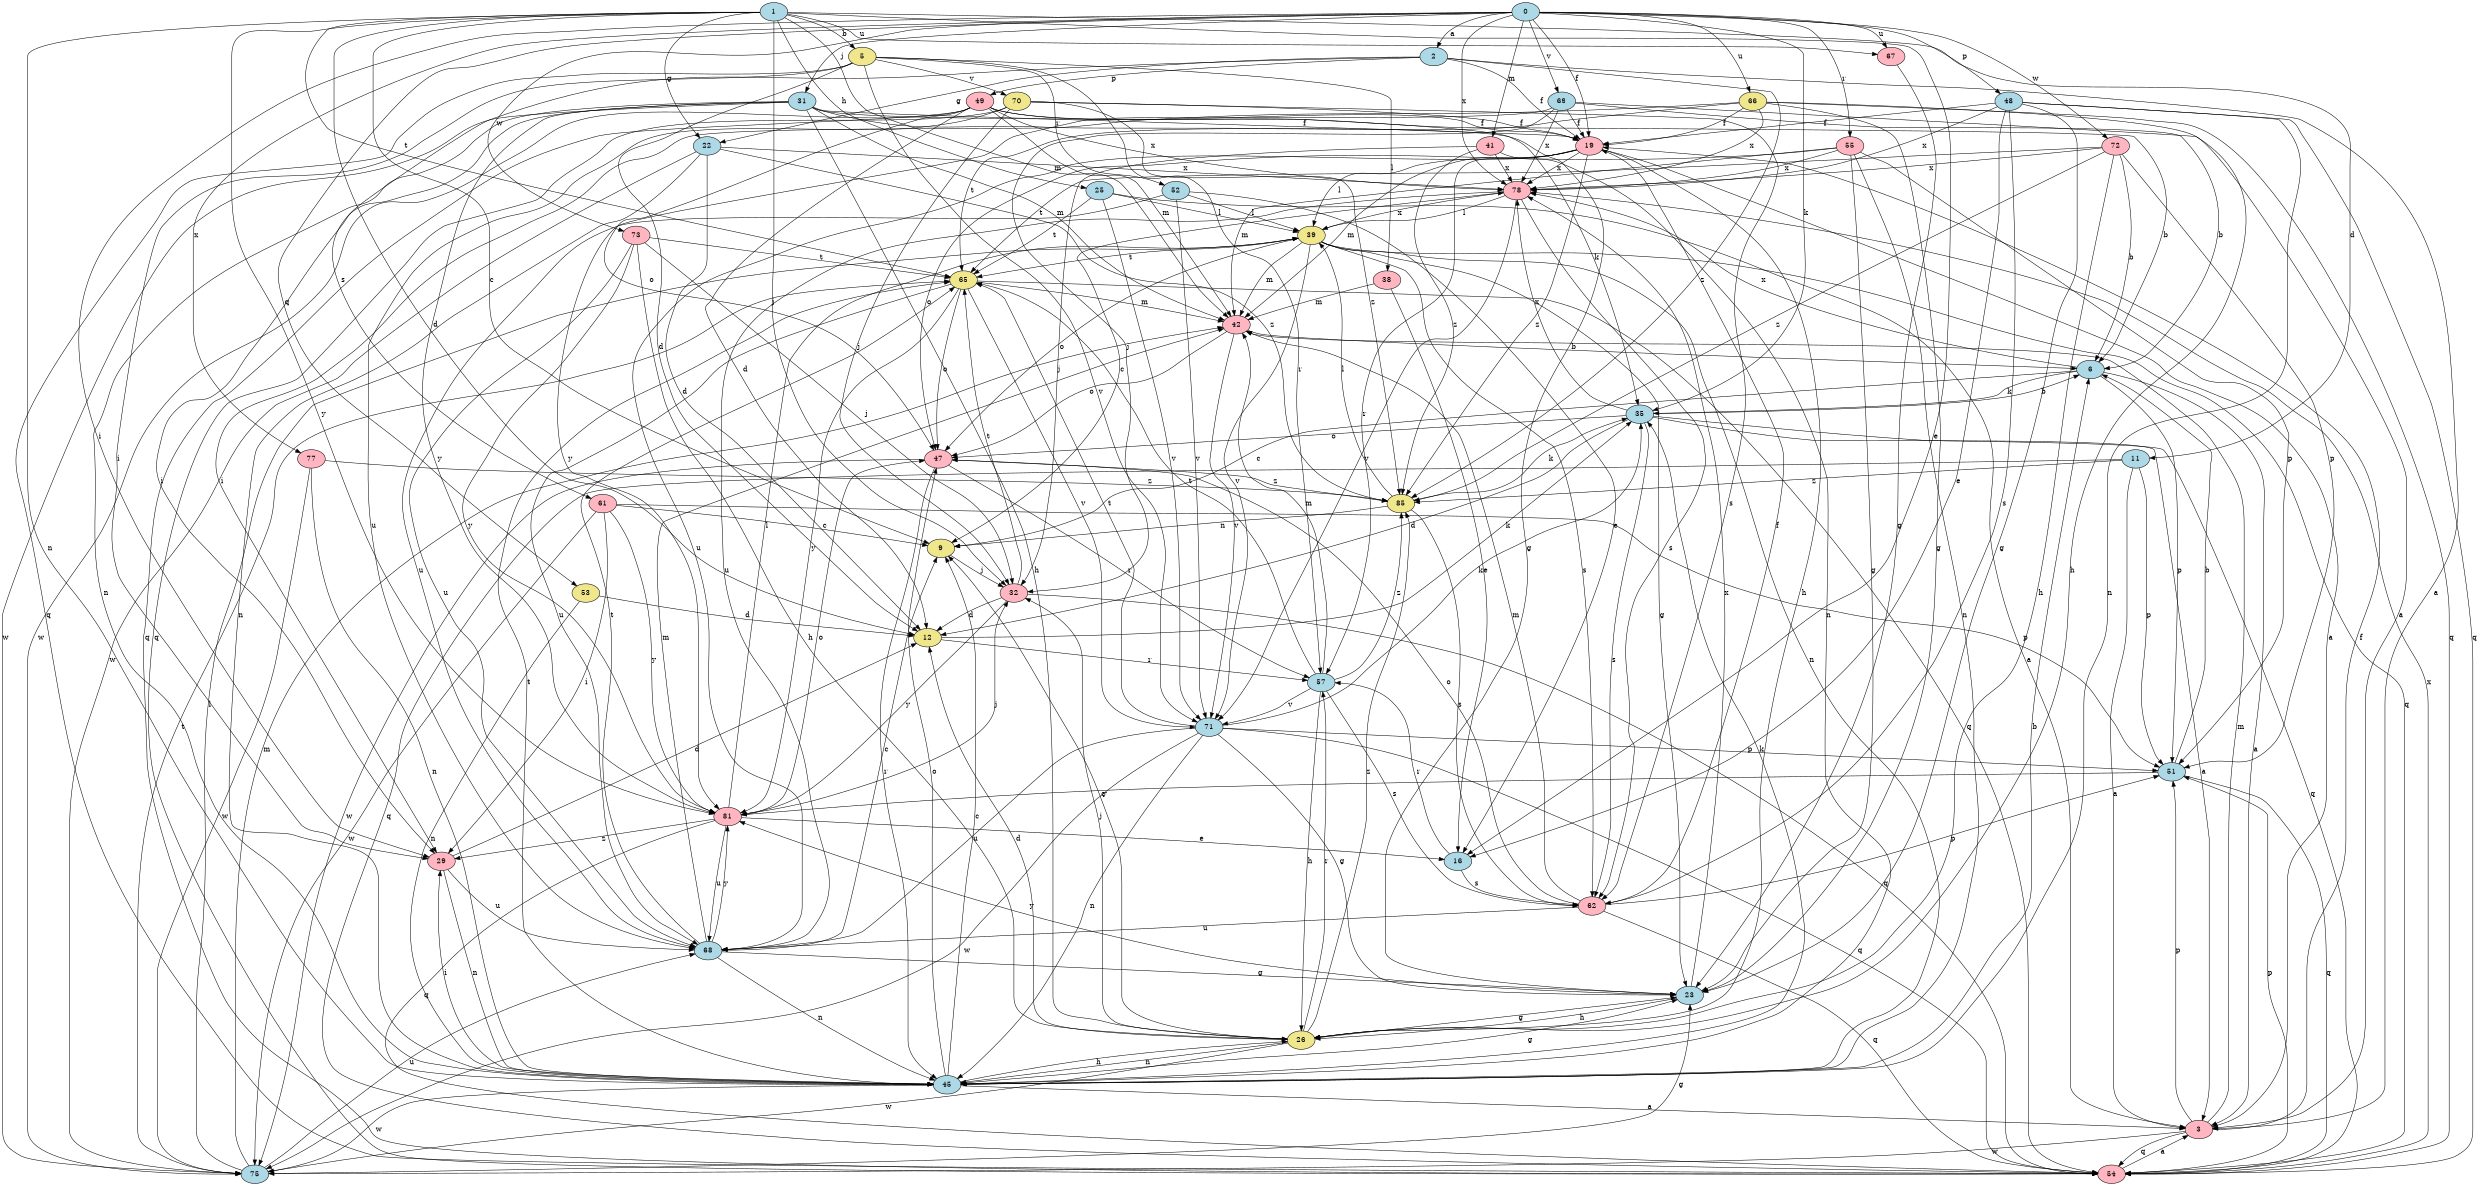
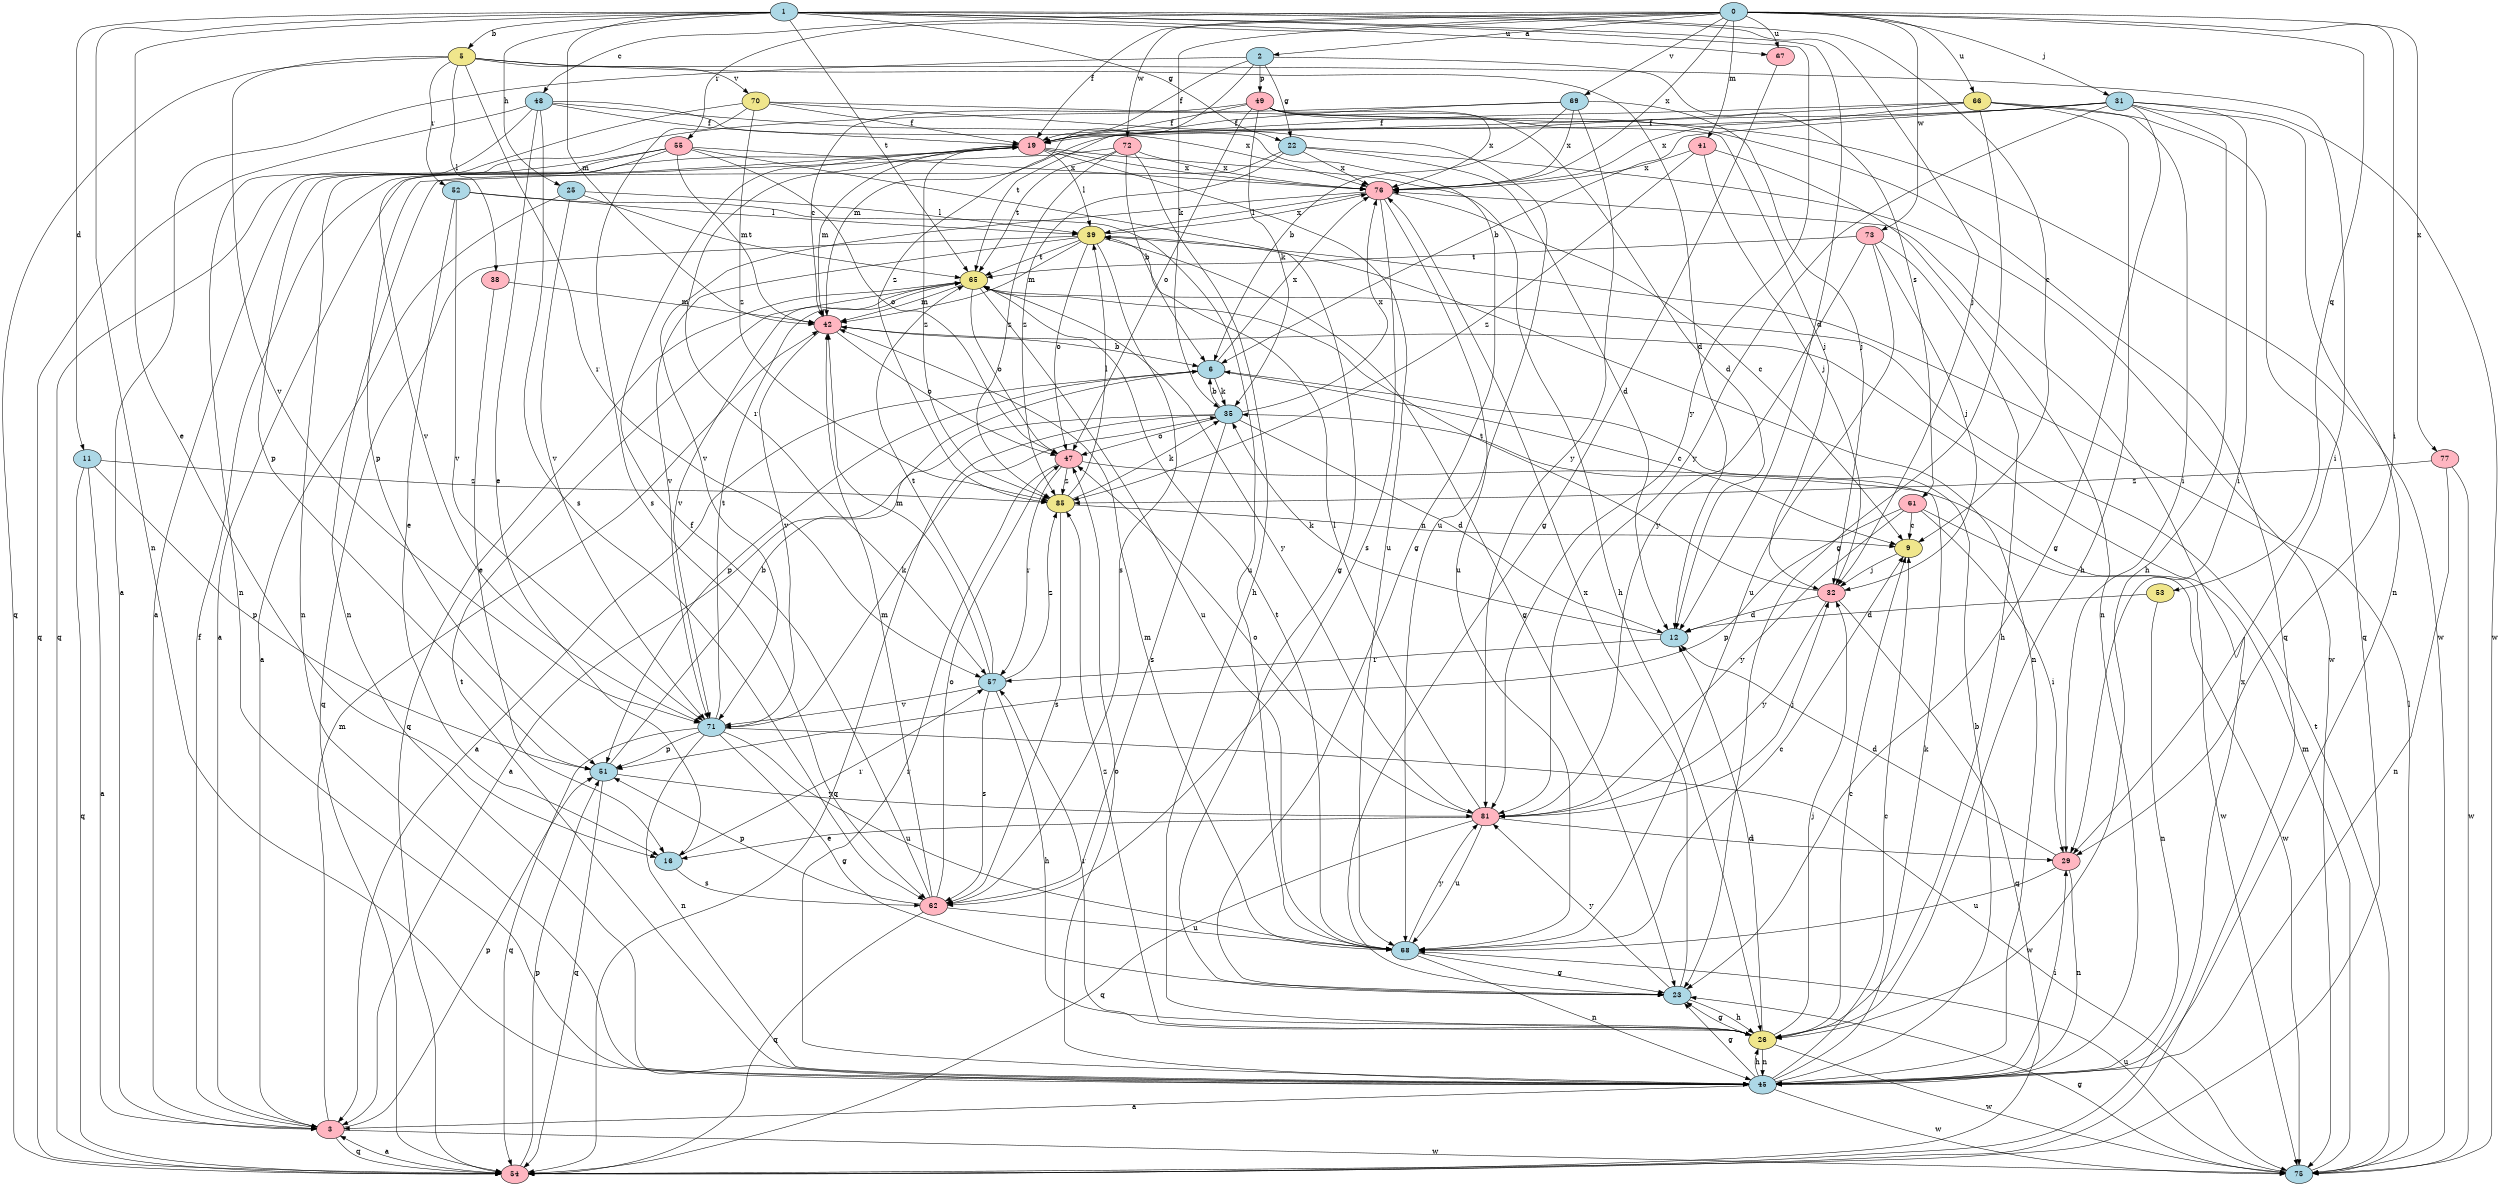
(1965, 57) -> (620, 57)
(1517, 191) -> (1379, 191)
(1166, 213) -> (813, 213)
none -> (407, 376)
(928, 638) -> (1674, 638)
(604, 839) -> (1753, 839)
